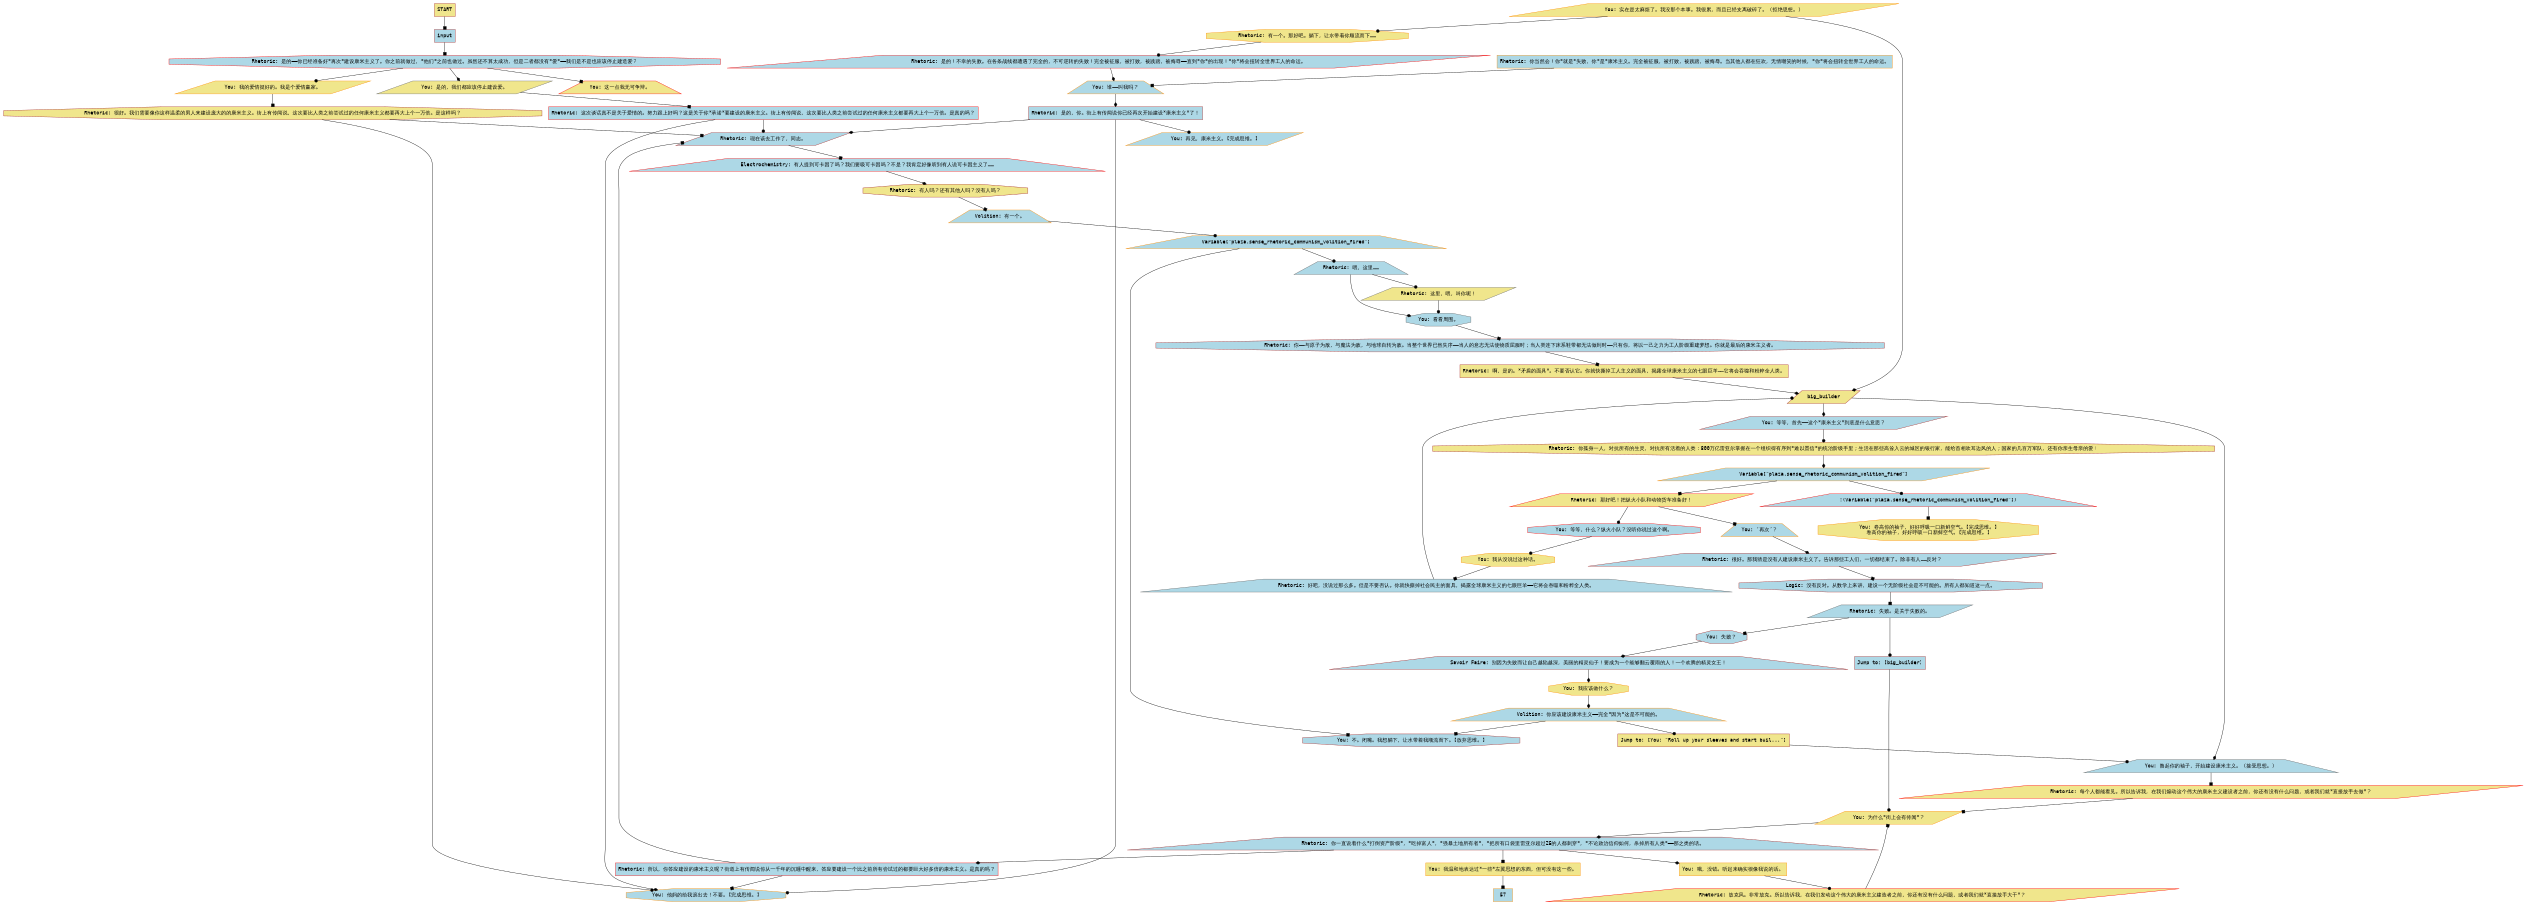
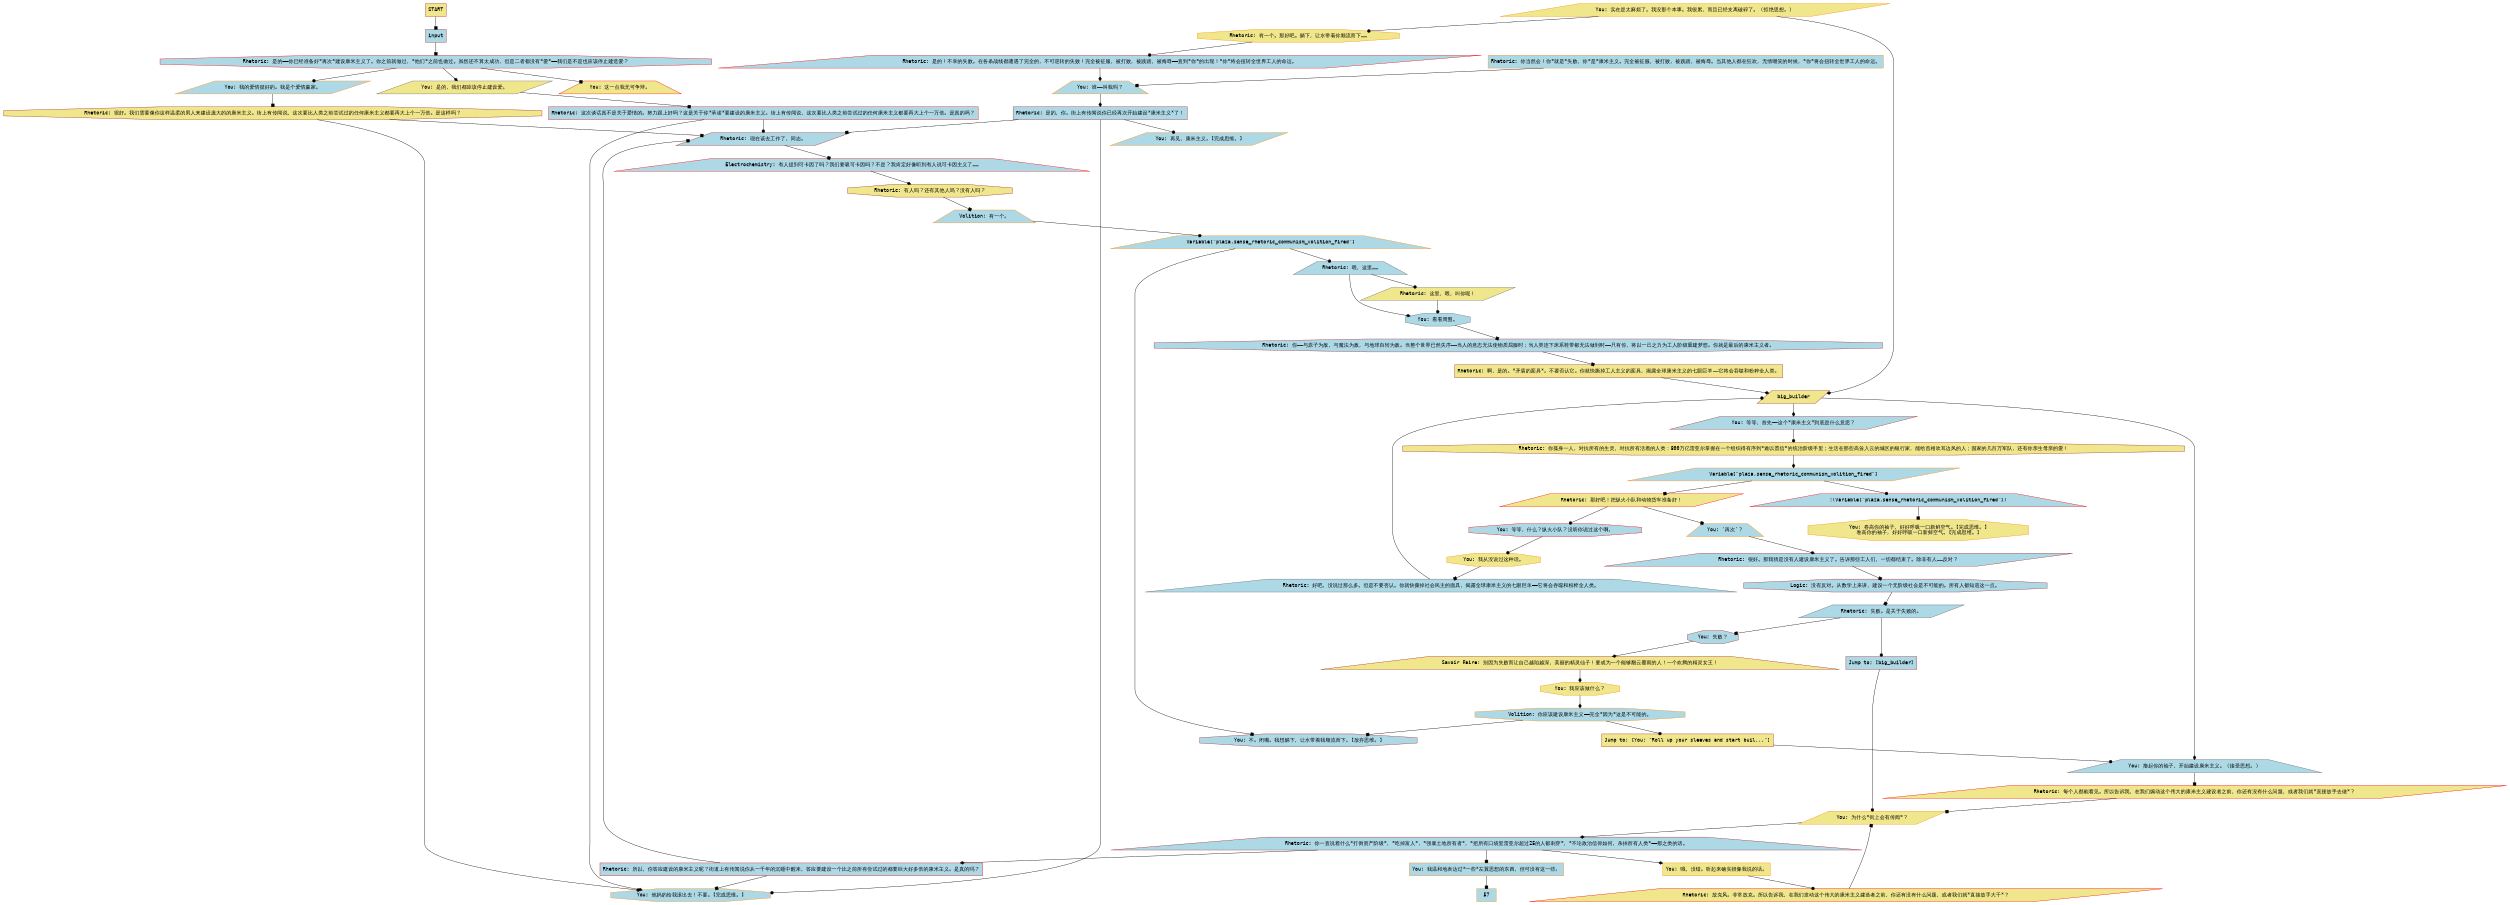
(273, 87) -> (273, 87)
(942, 126) -> (934, 126)
(1589, 663) -> (1580, 663)
(1589, 715) -> (1580, 715)
(1503, 869) -> (1486, 869)
